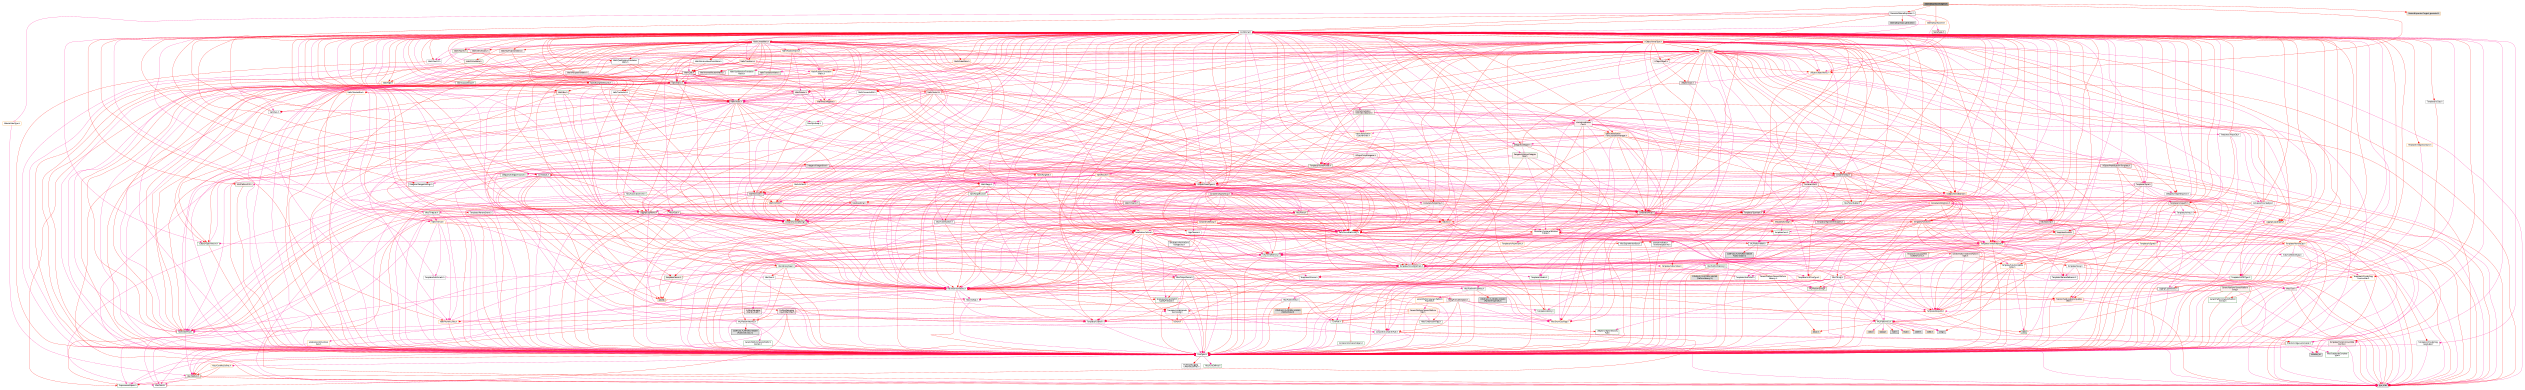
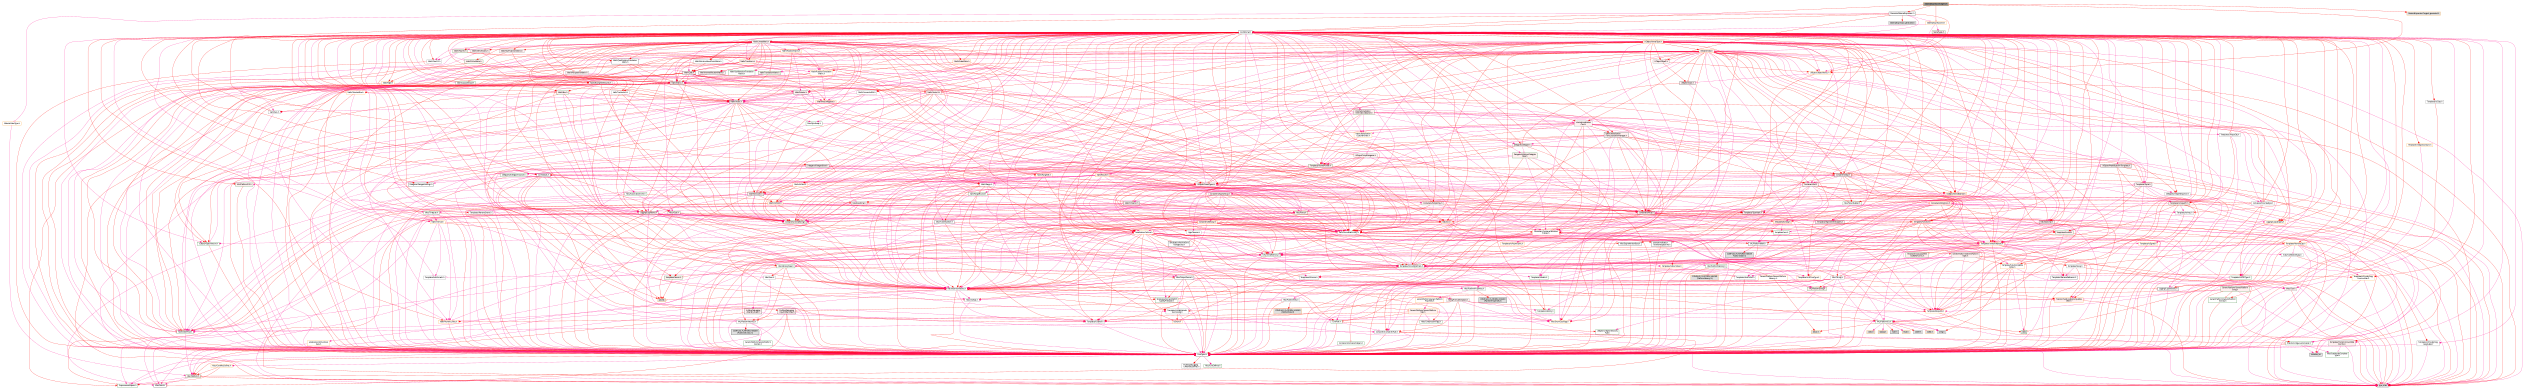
(1616, 135) -> (1616, 135)
